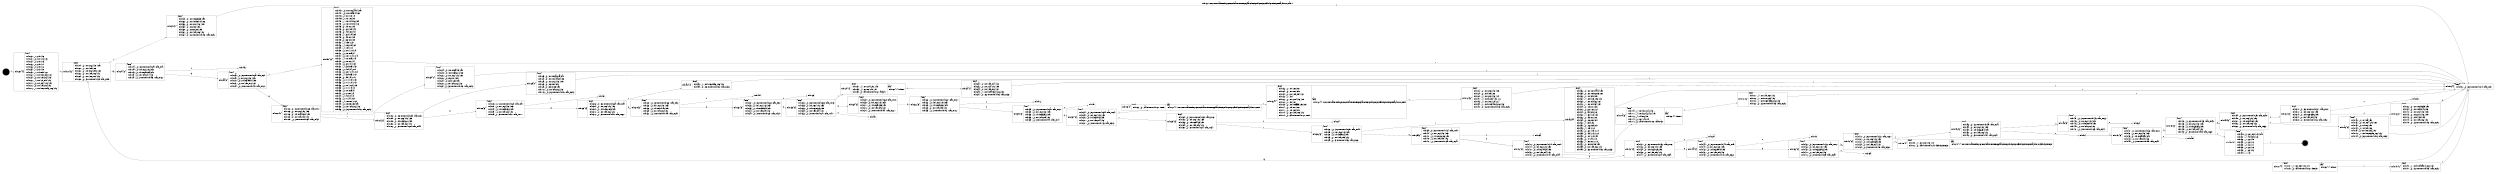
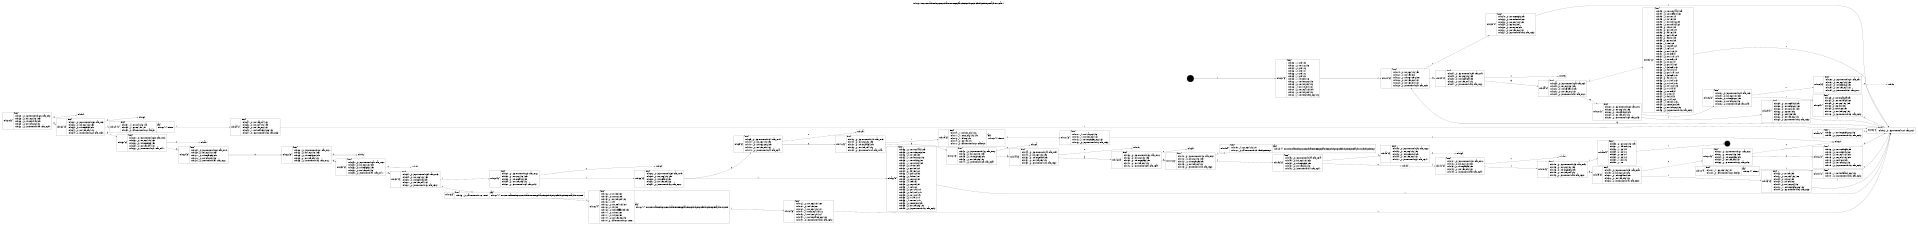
(2121, 94) -> (1471, 138)
(838, 97) -> (107, 127)
(602, 109) -> none
